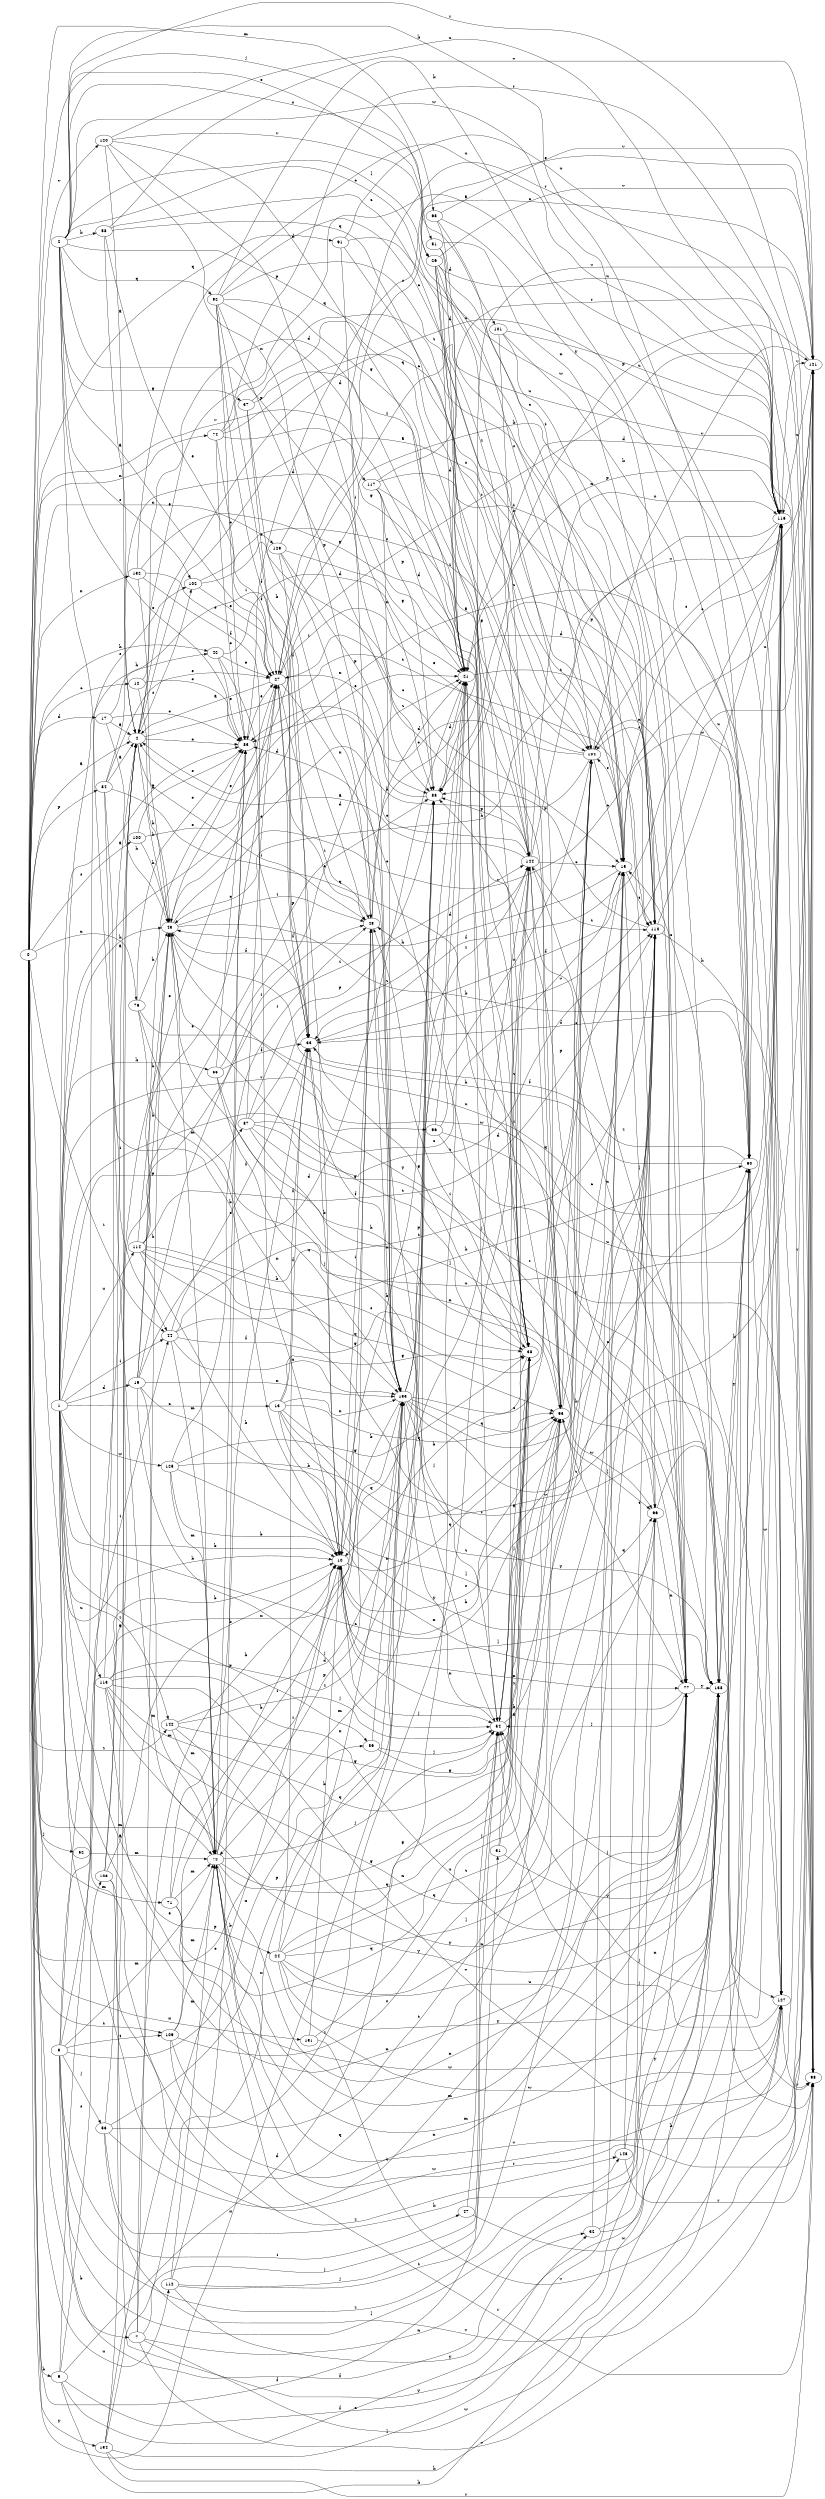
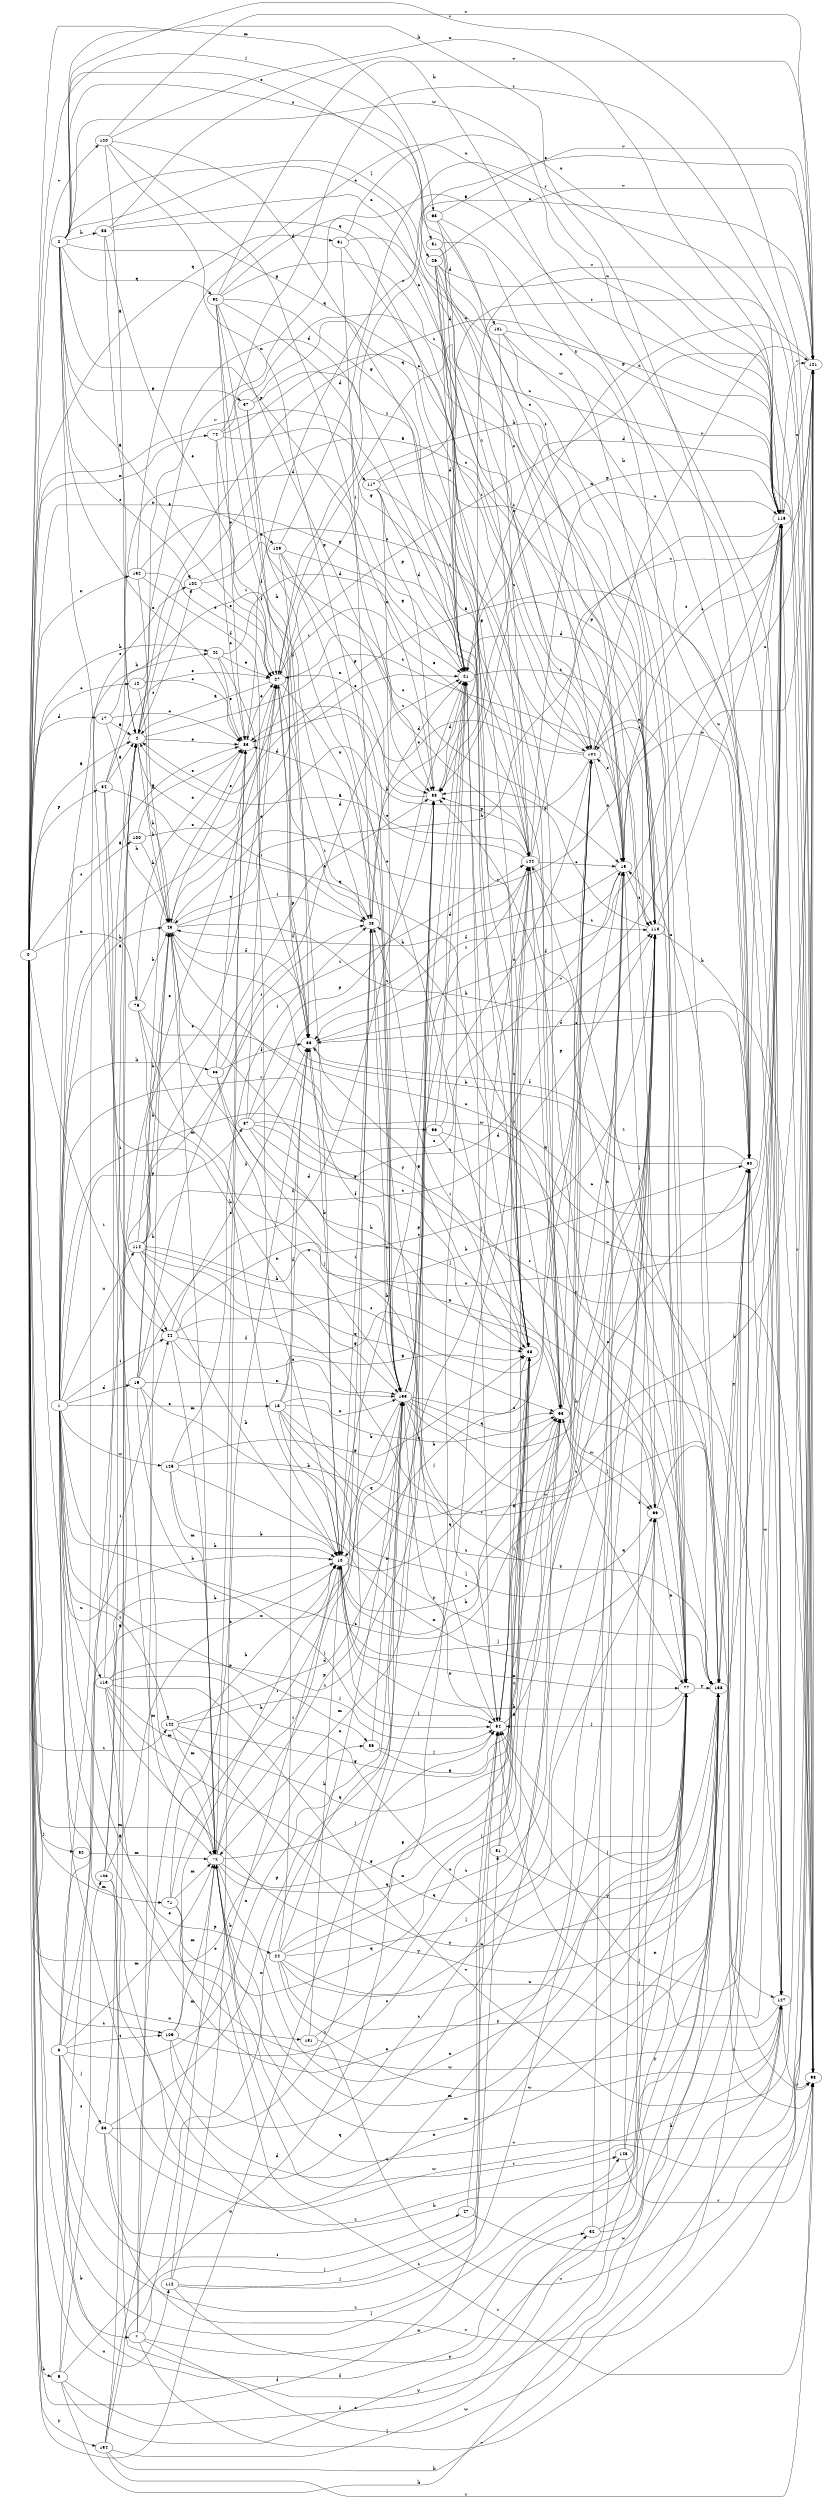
(306, 140) -> (600, 14)
